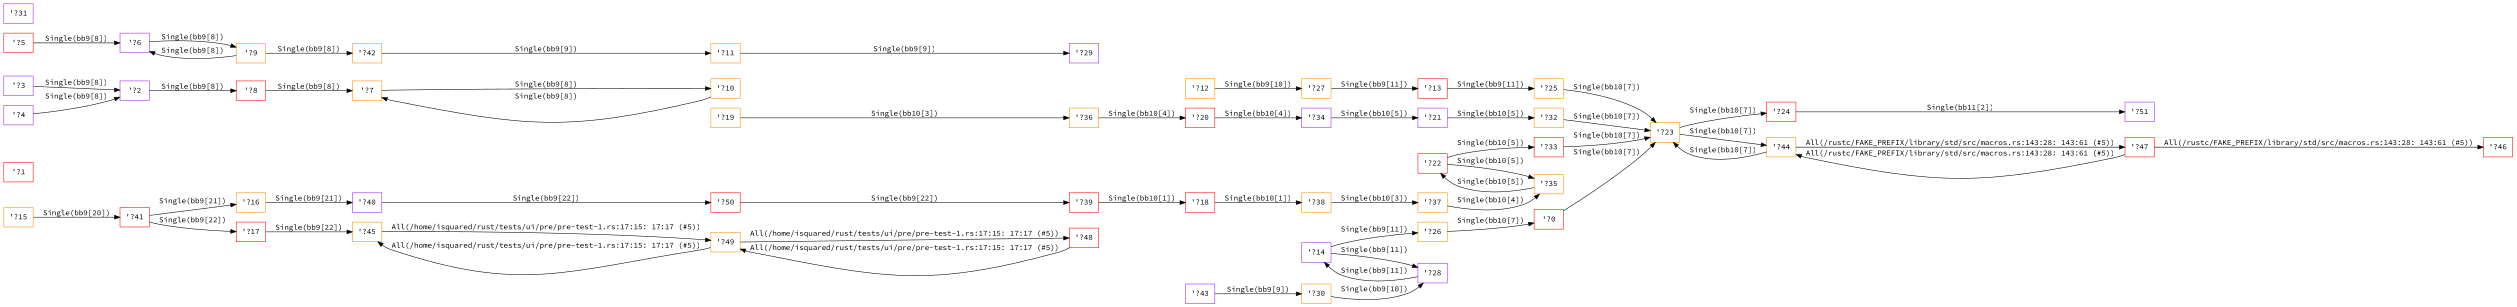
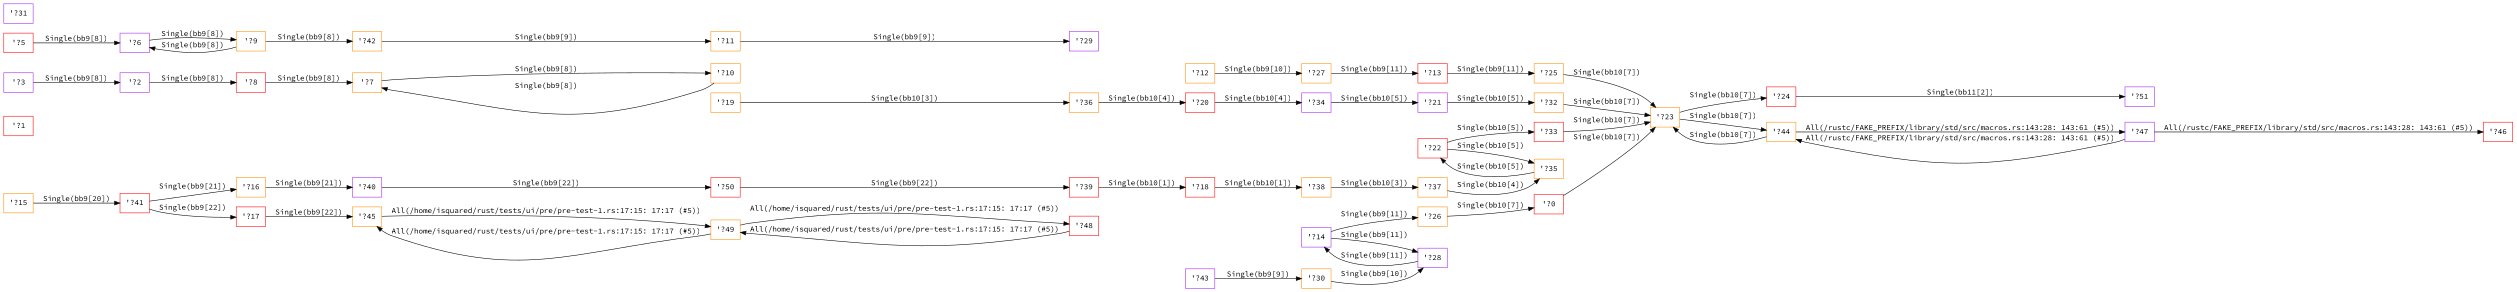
(18, 115) -> none
(2140, 147) -> (2140, 132)
